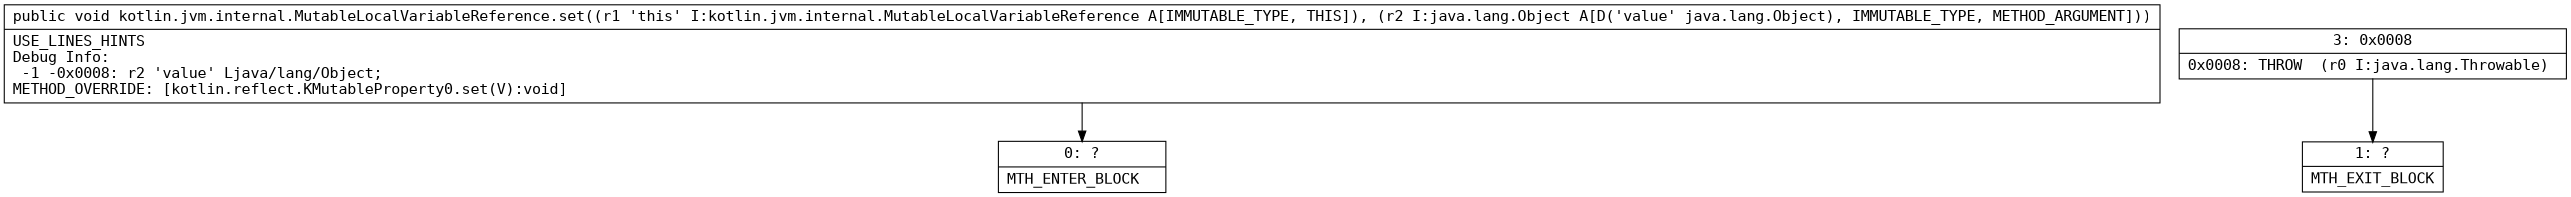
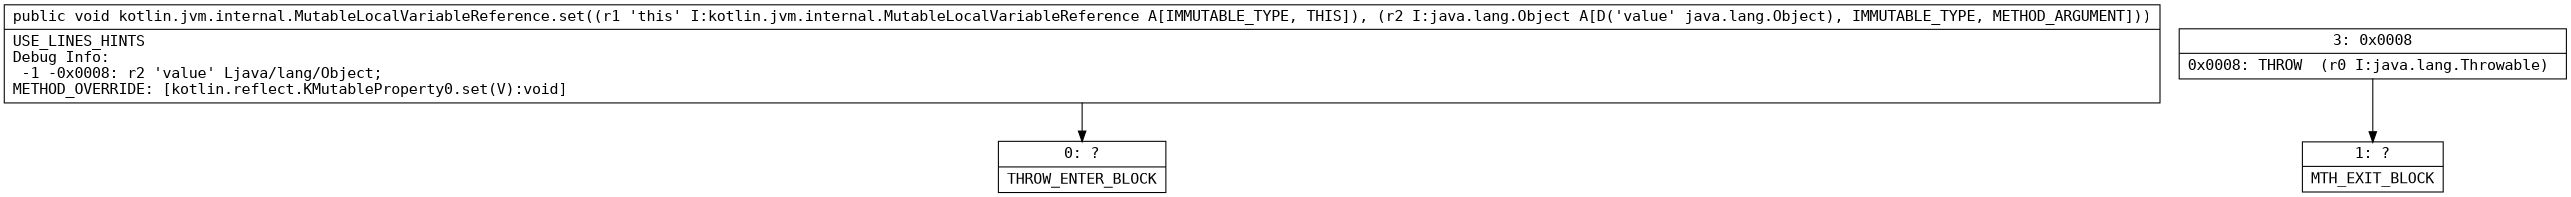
(1073, 179) -> (1082, 179)
